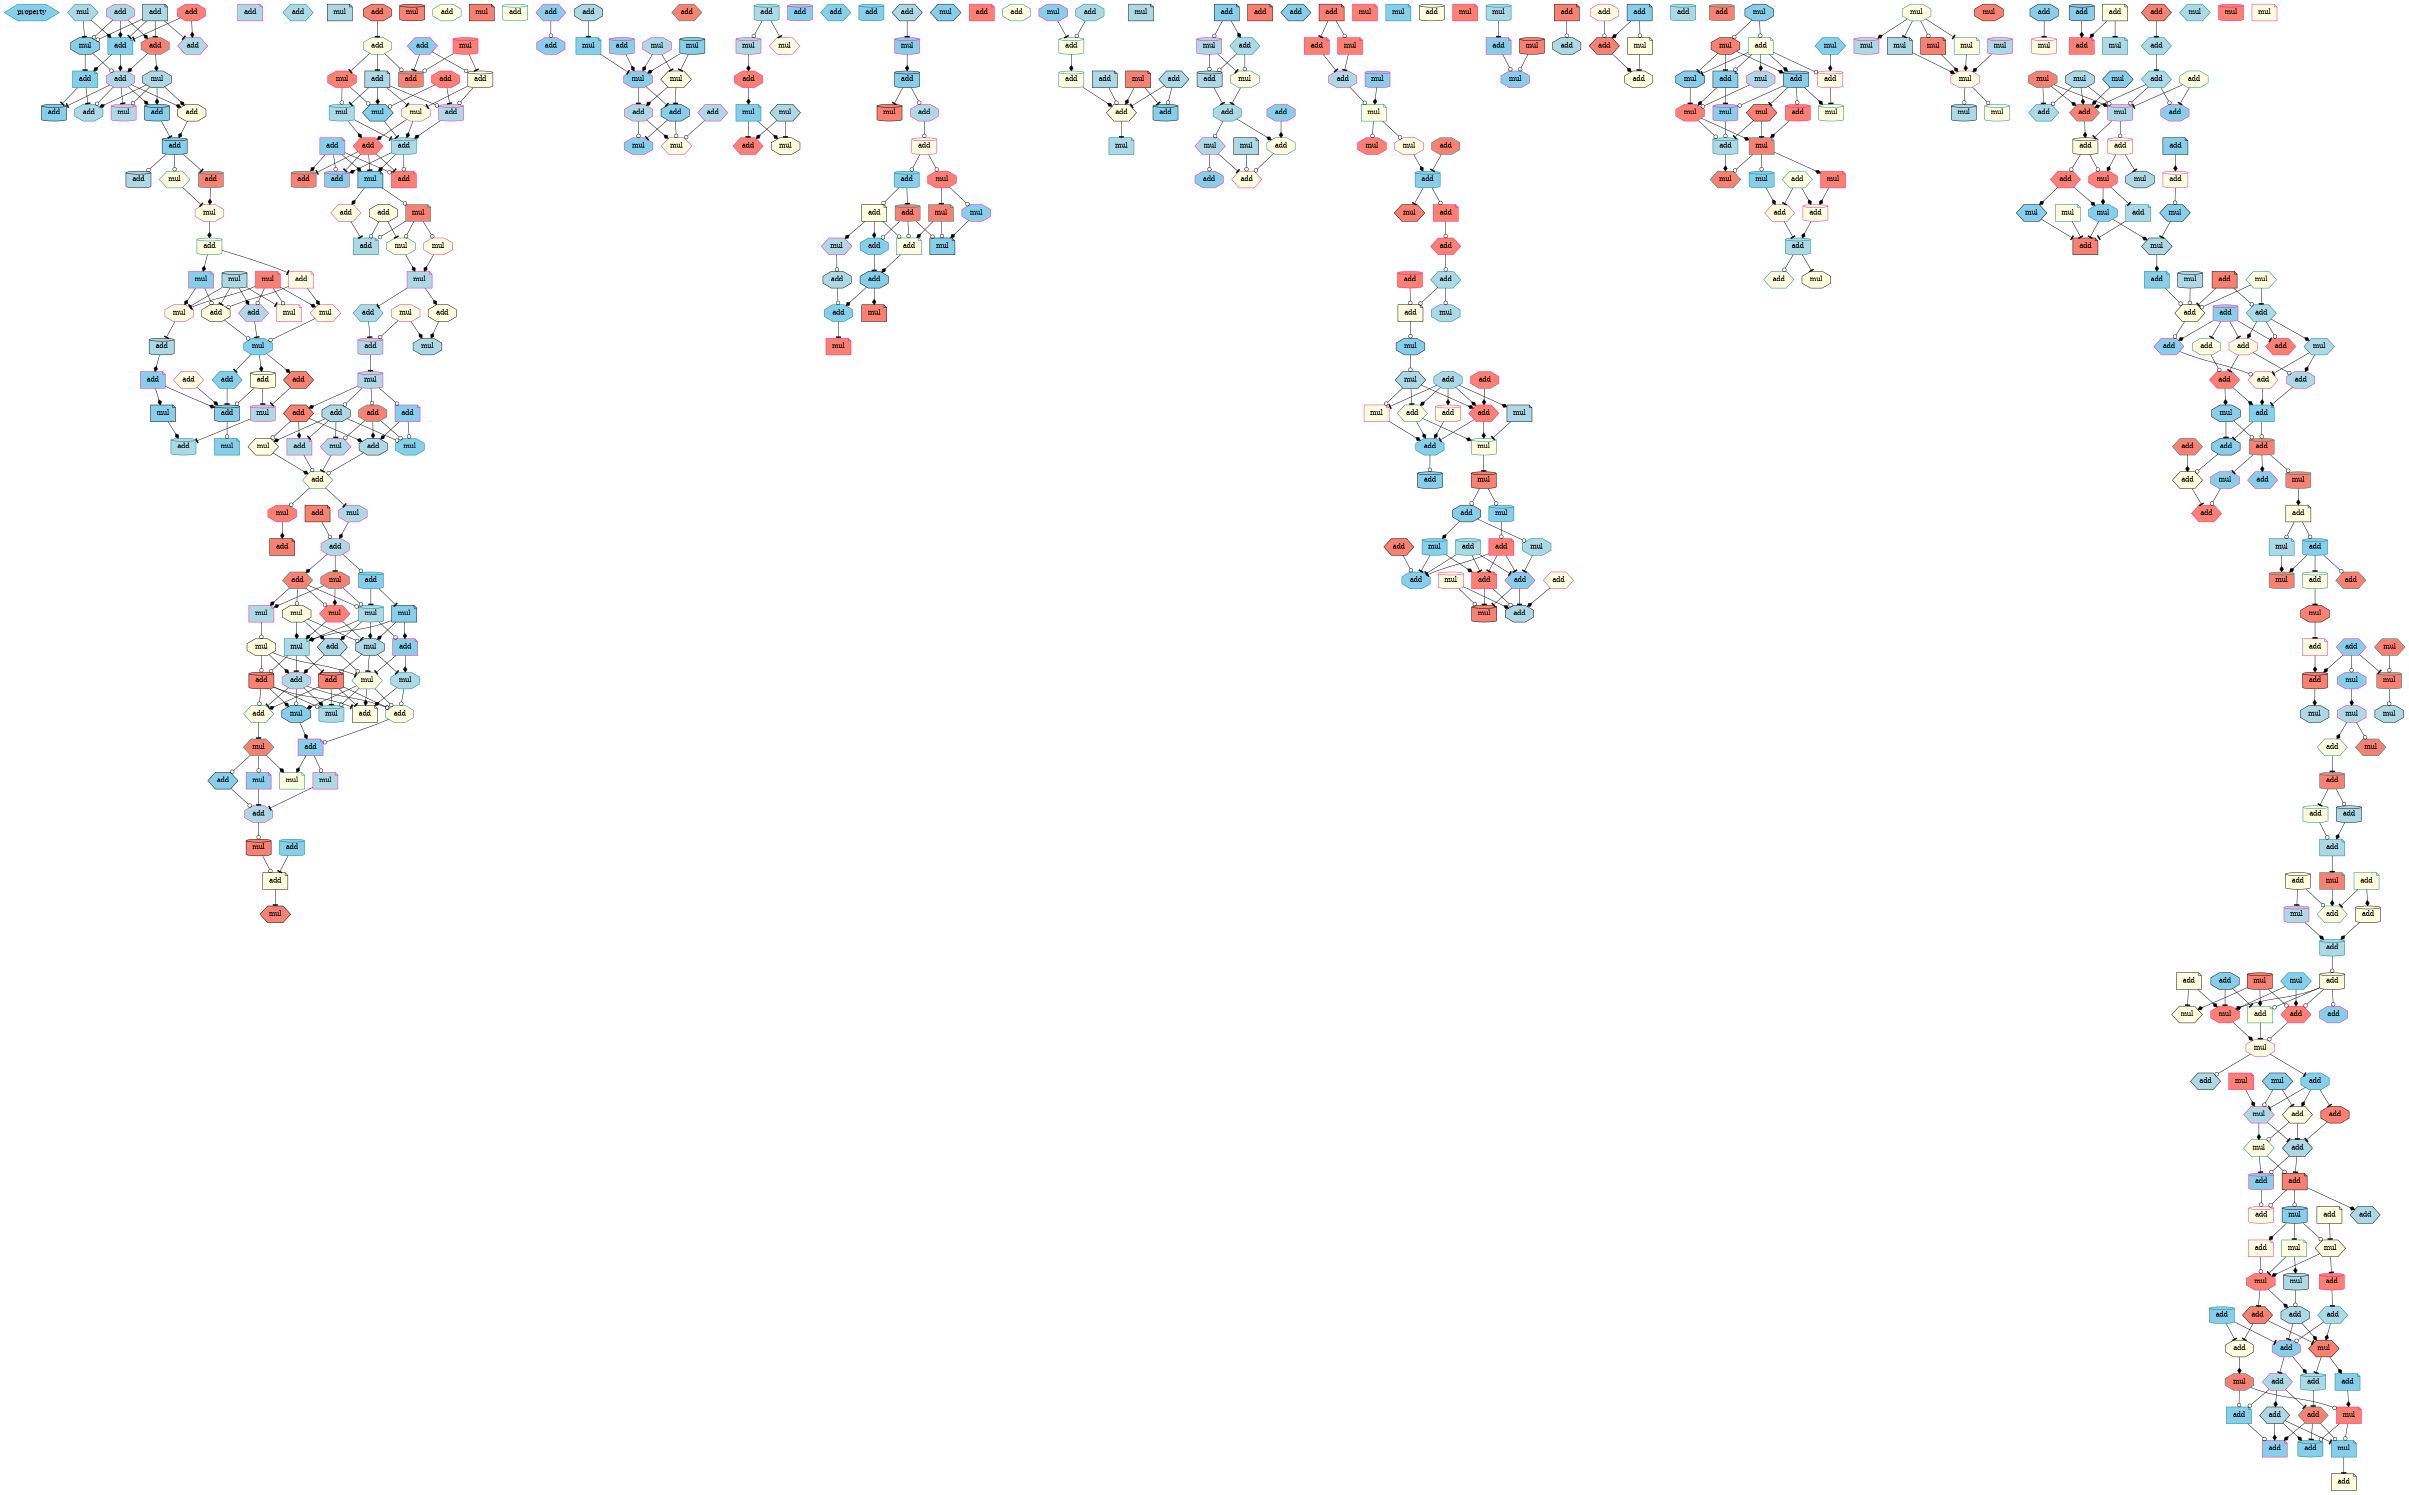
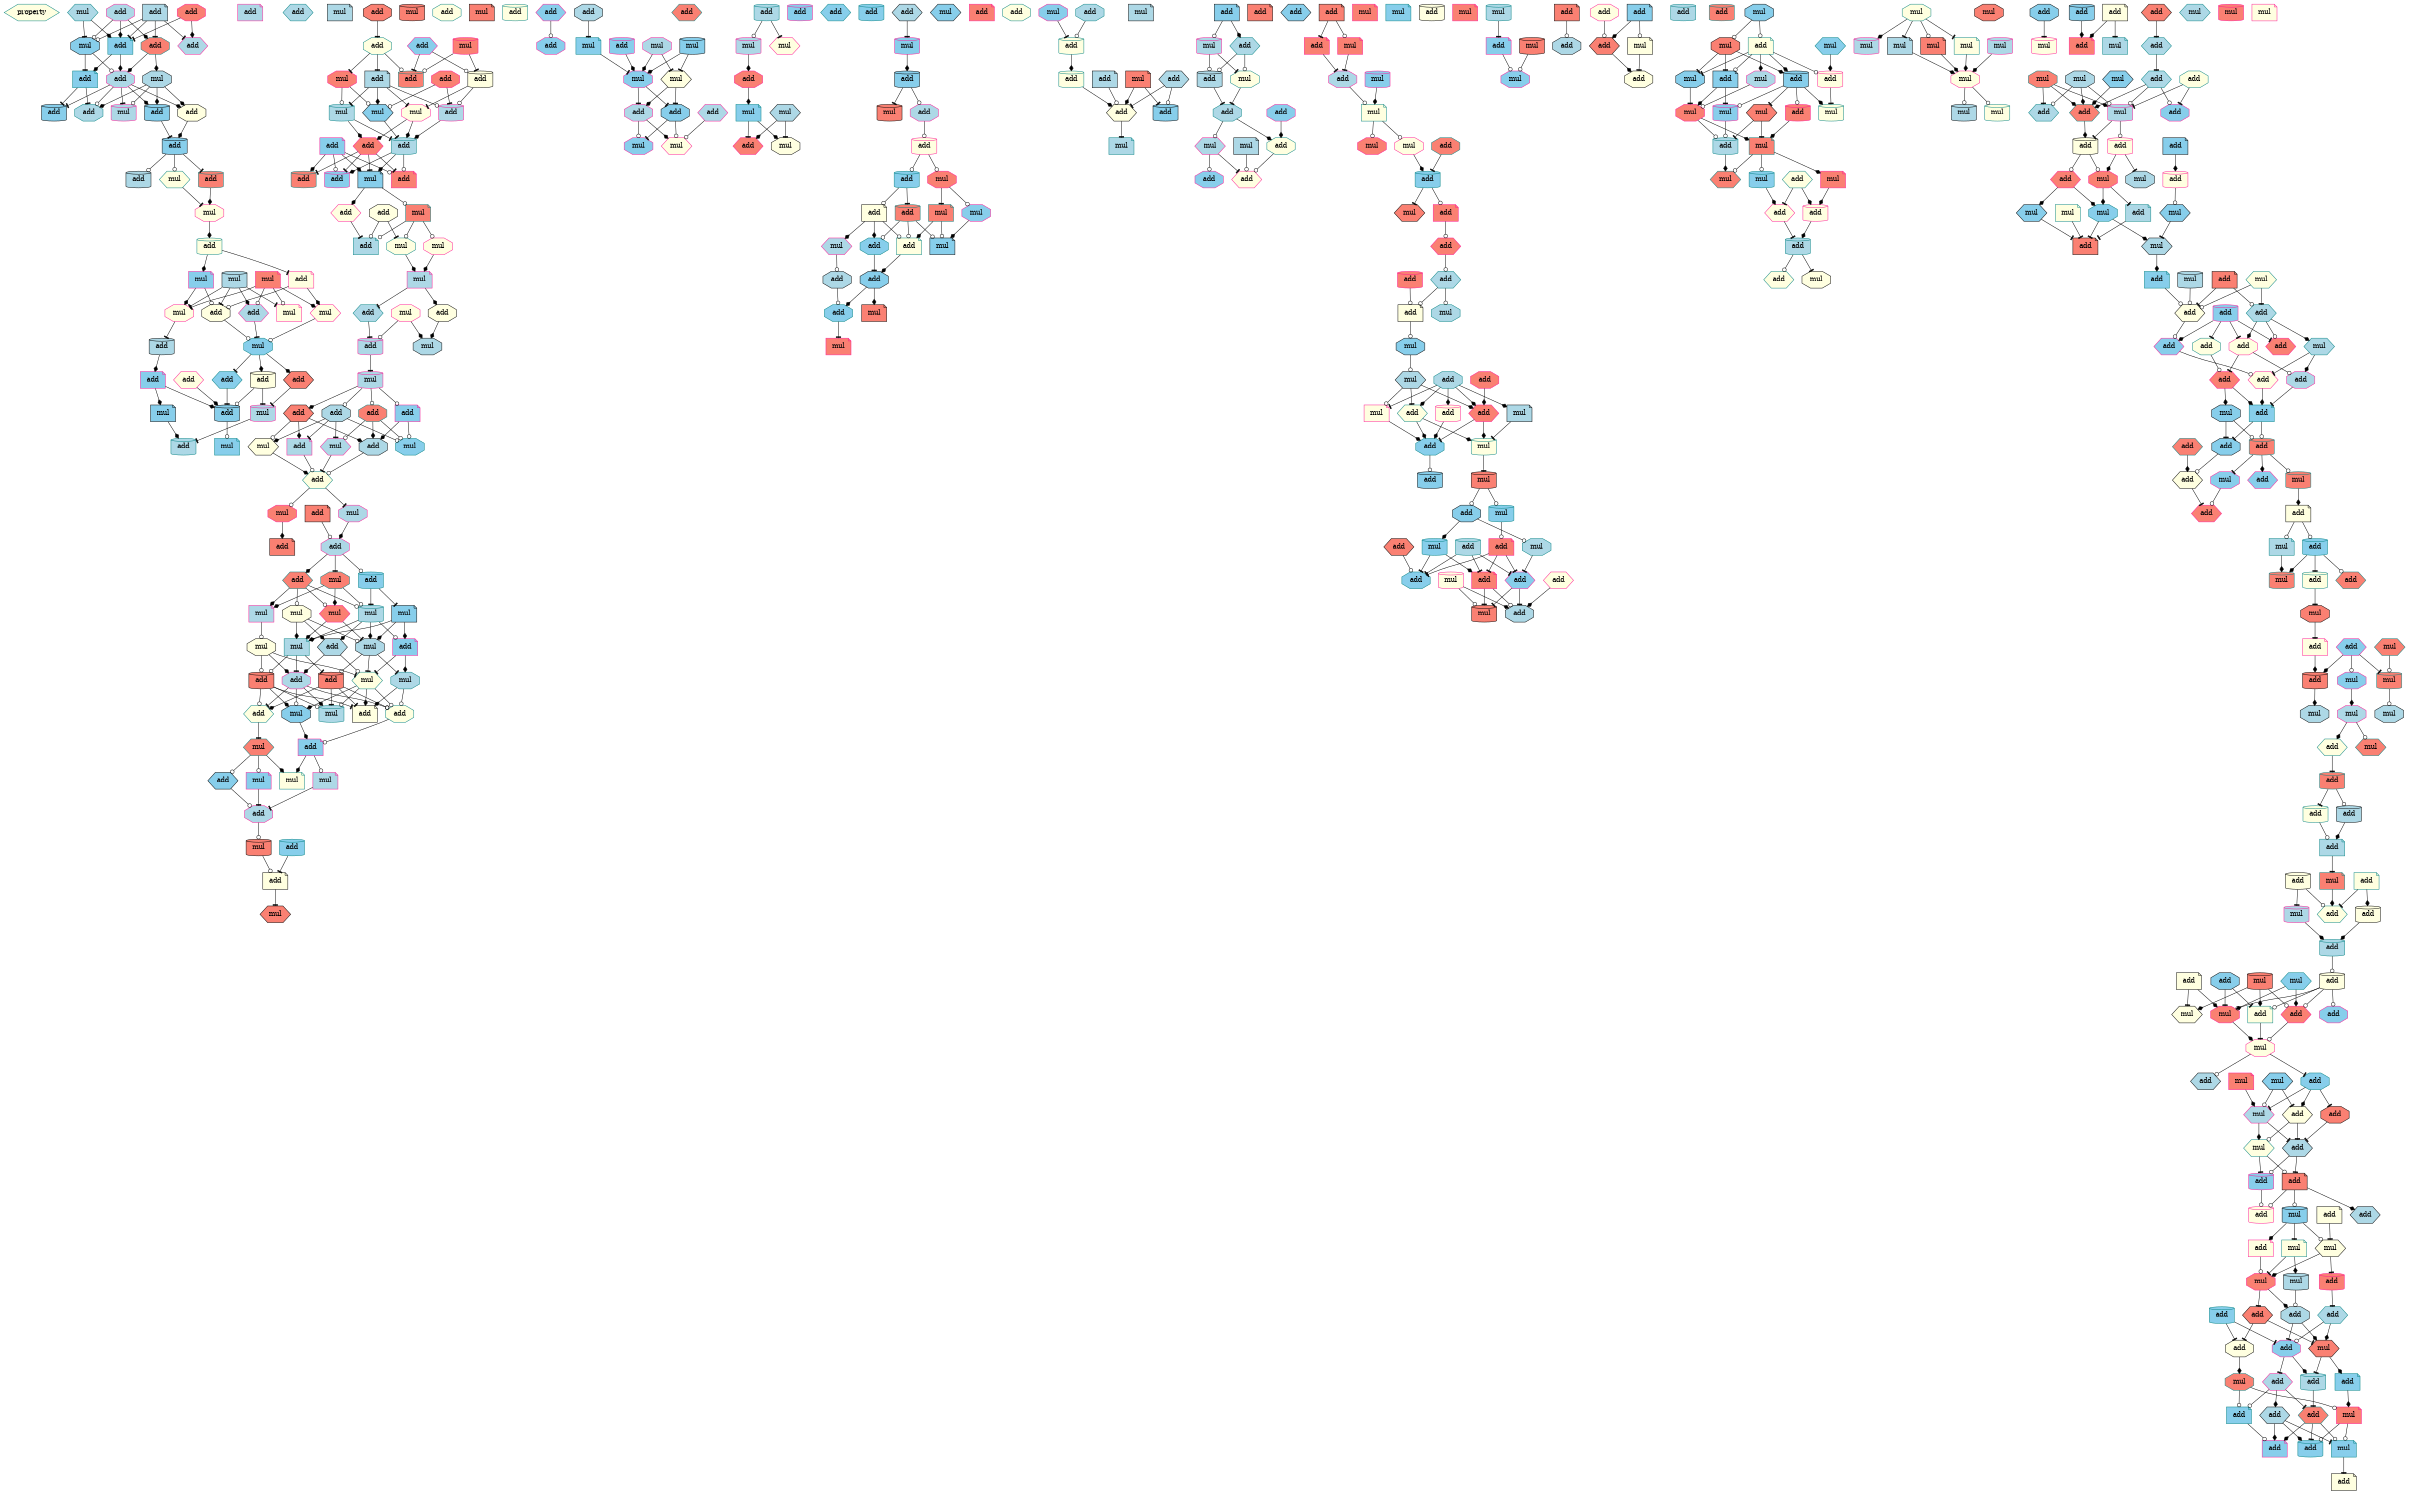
(32, 13) -> (32, 13)
